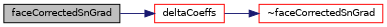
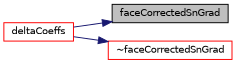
(132, 14) -> (88, 25)
